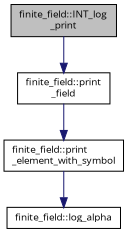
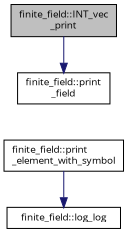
(64, 21) -> (64, 21)
(64, 117) -> none
(64, 218) -> (64, 218)
